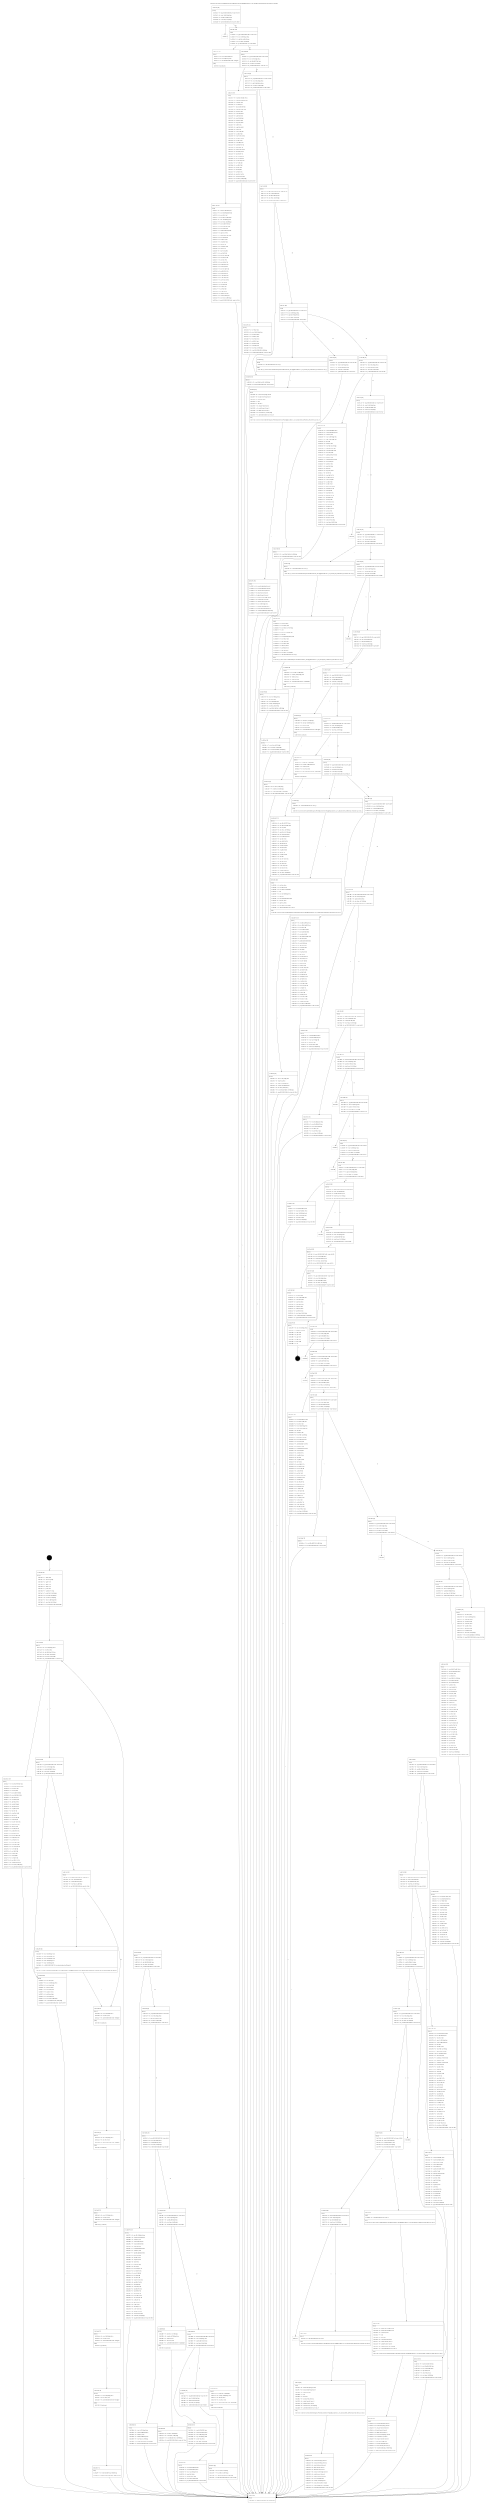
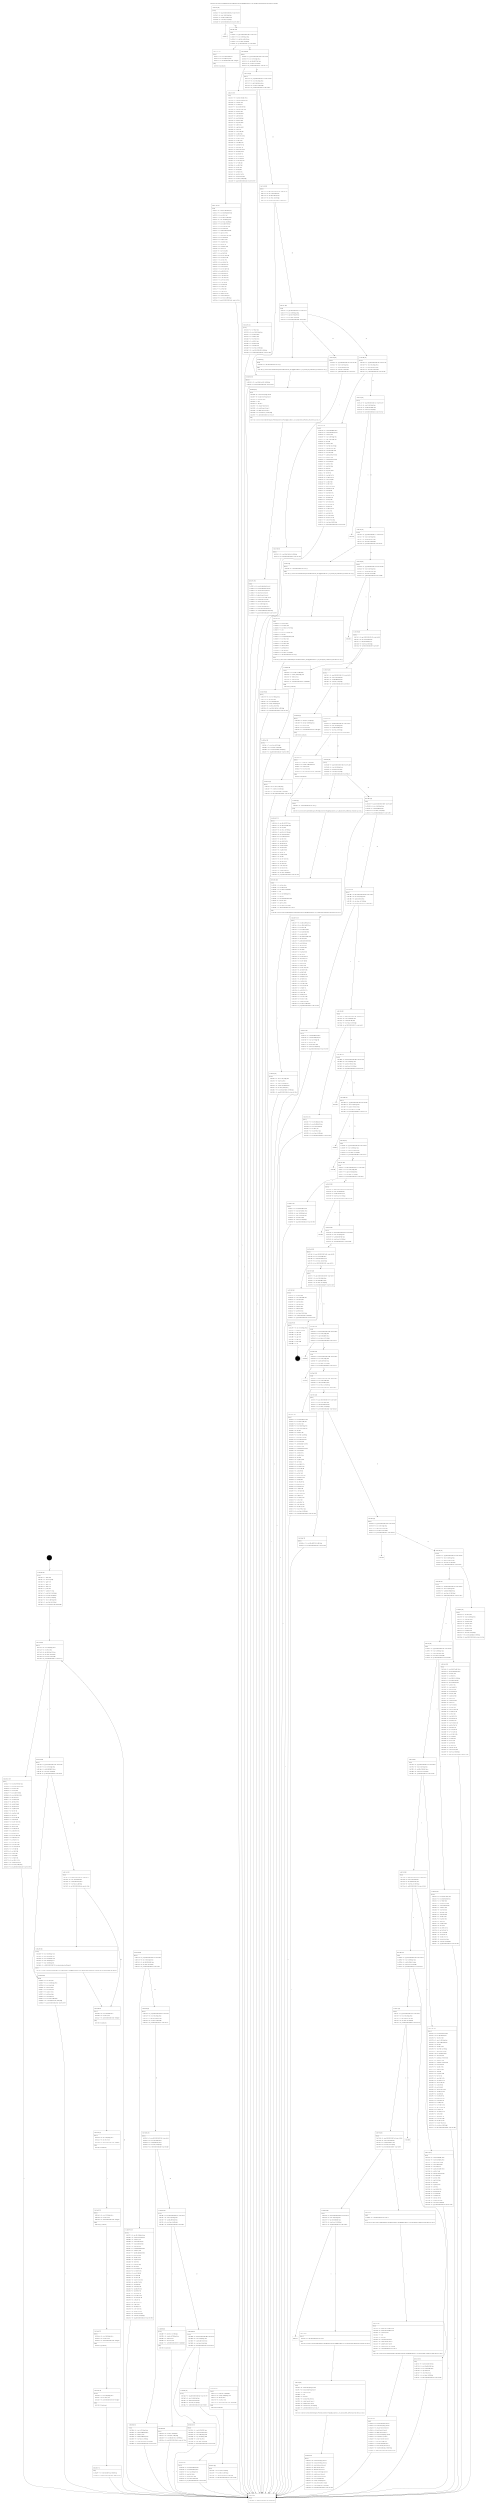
none -> (438, 1651)
